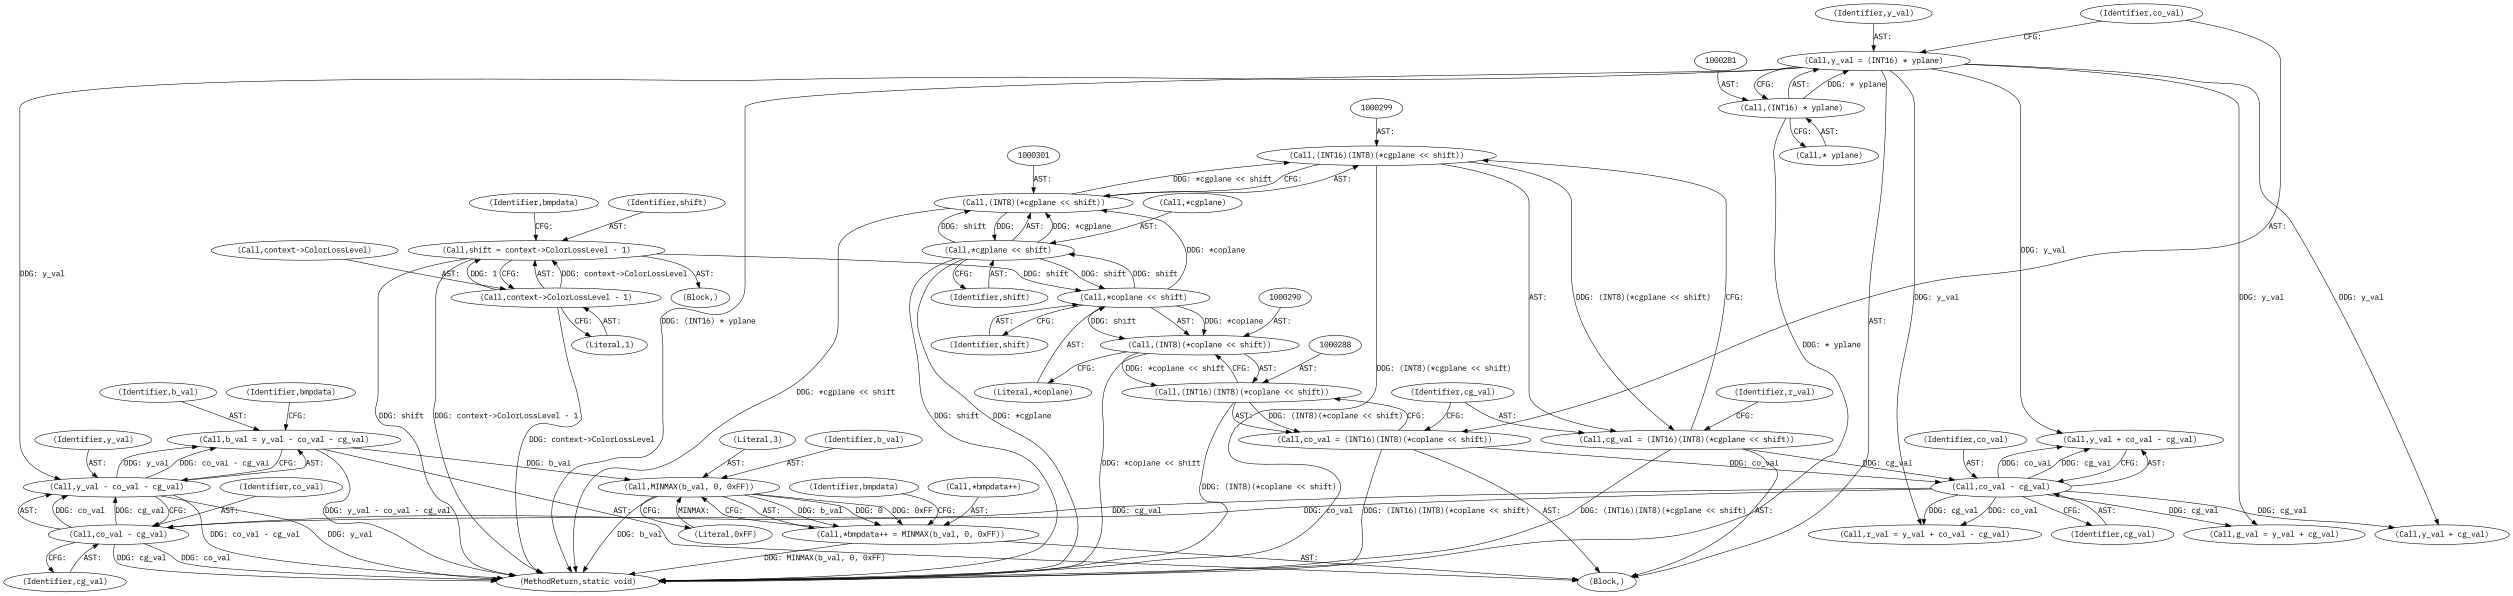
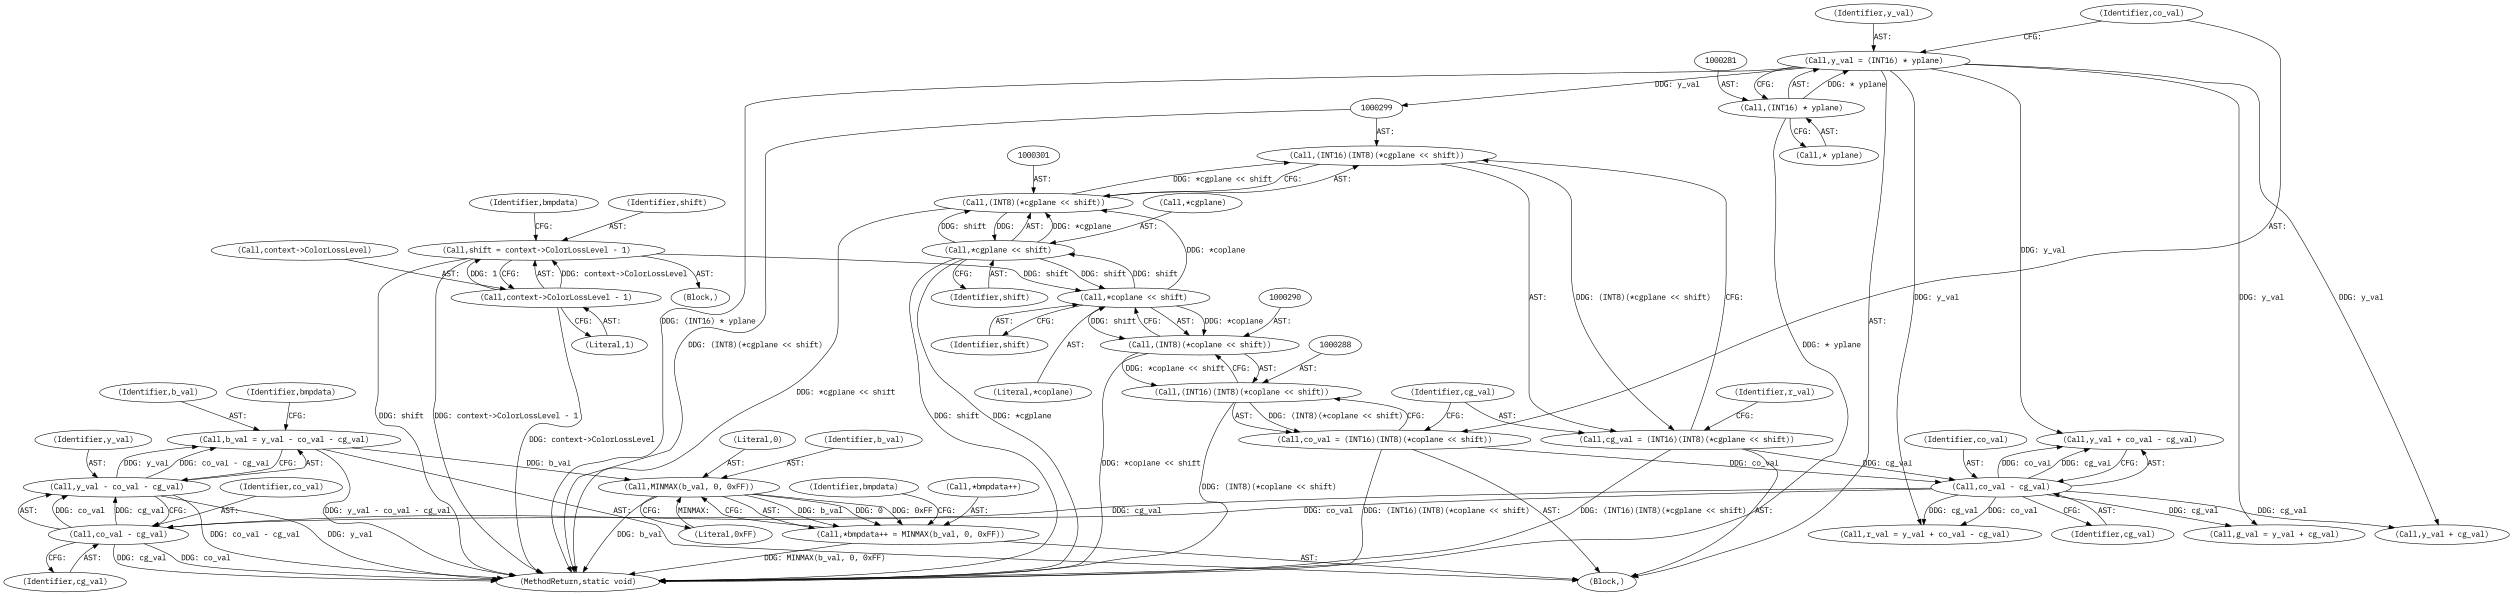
(716, 80) -> (1606, 86)
(1088, 361) -> (1145, 327)
(758, 440) -> (758, 440)
(1279, 546) -> (779, 148)
